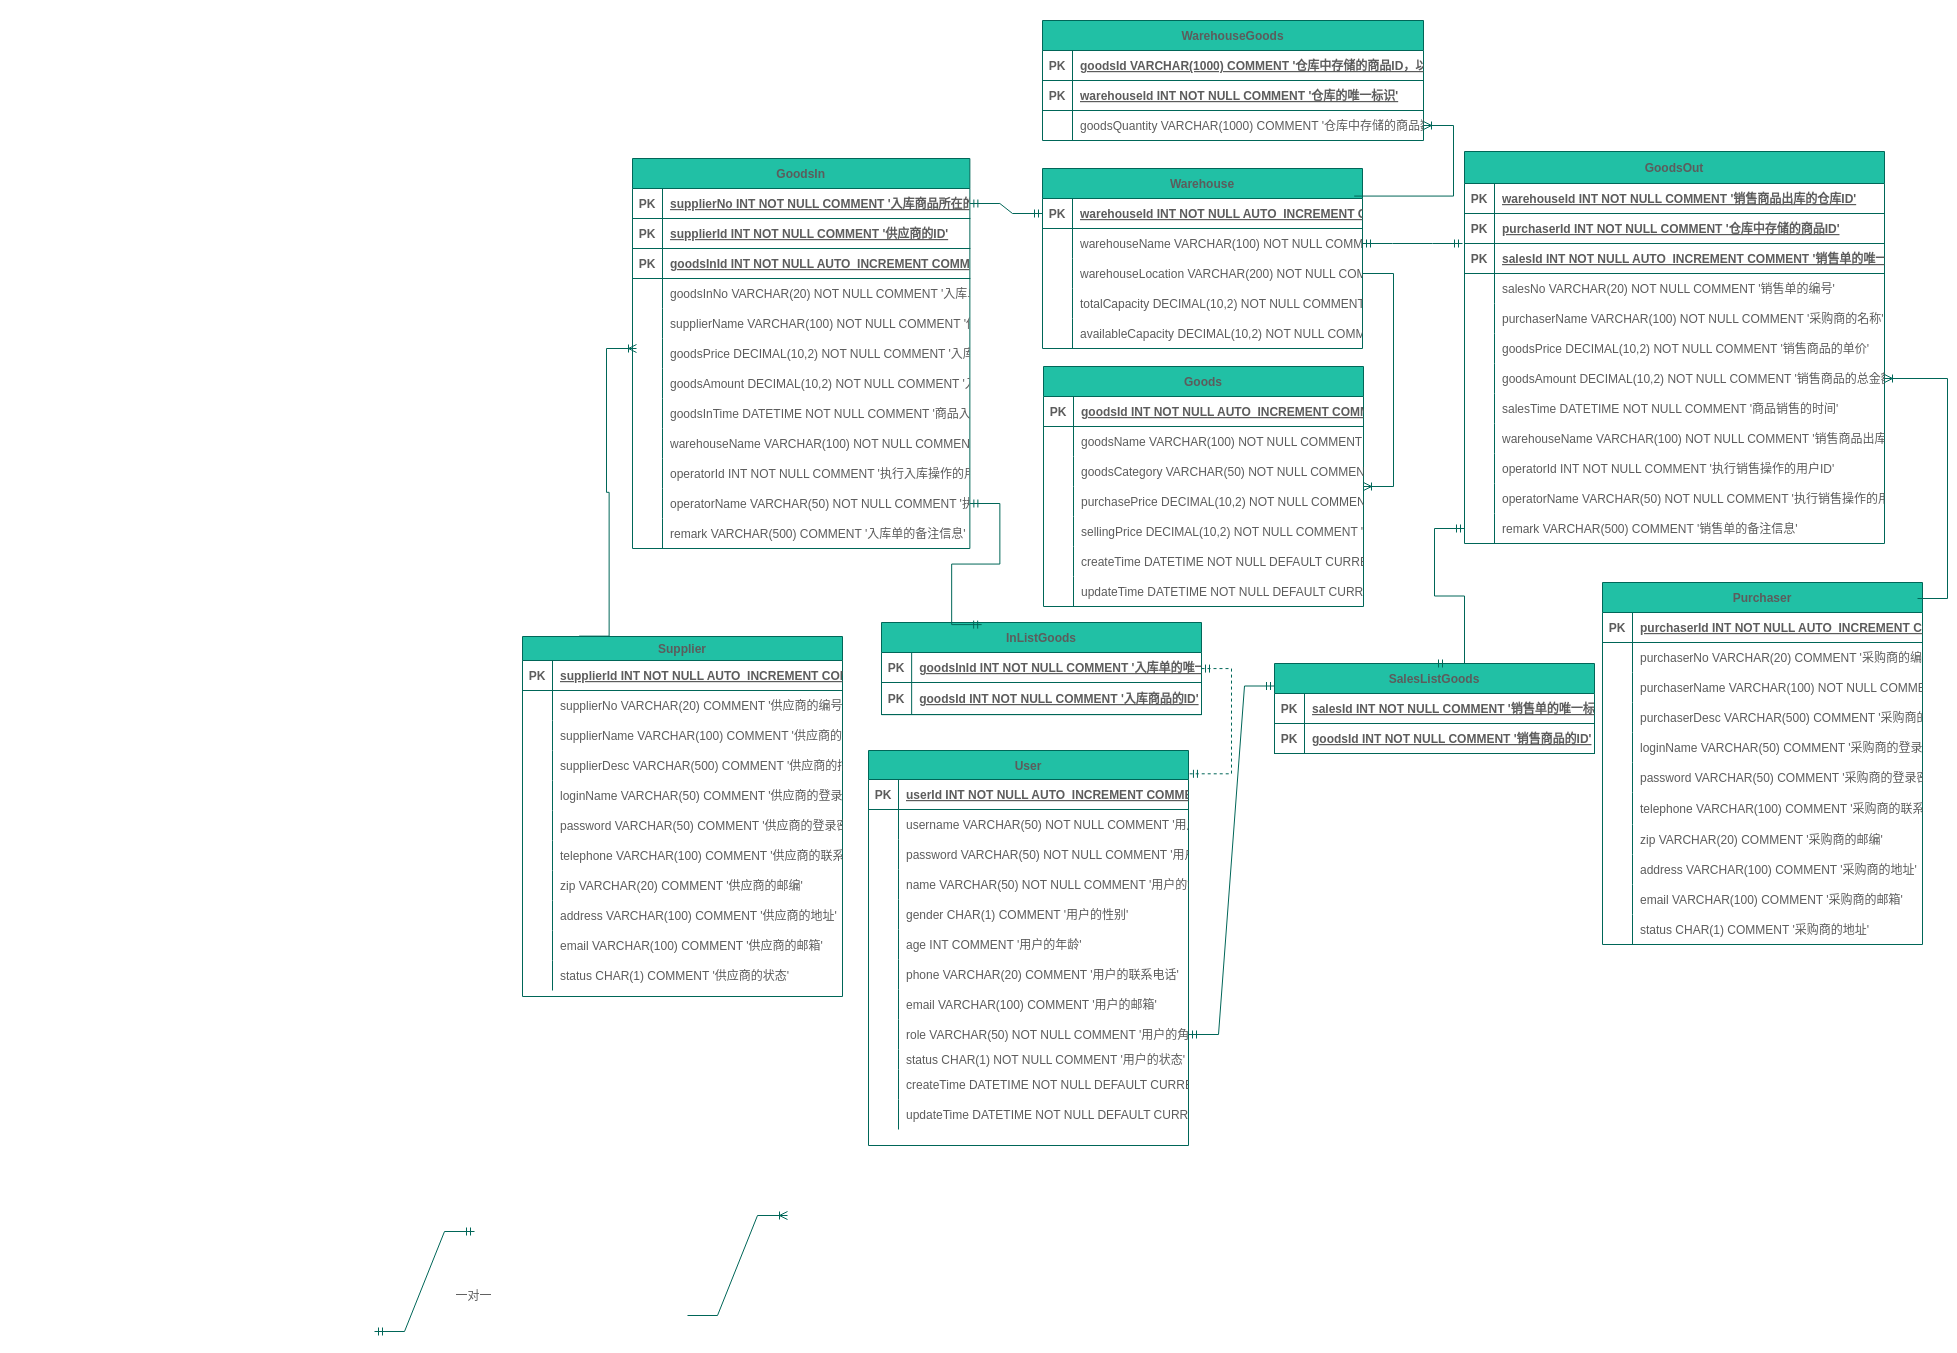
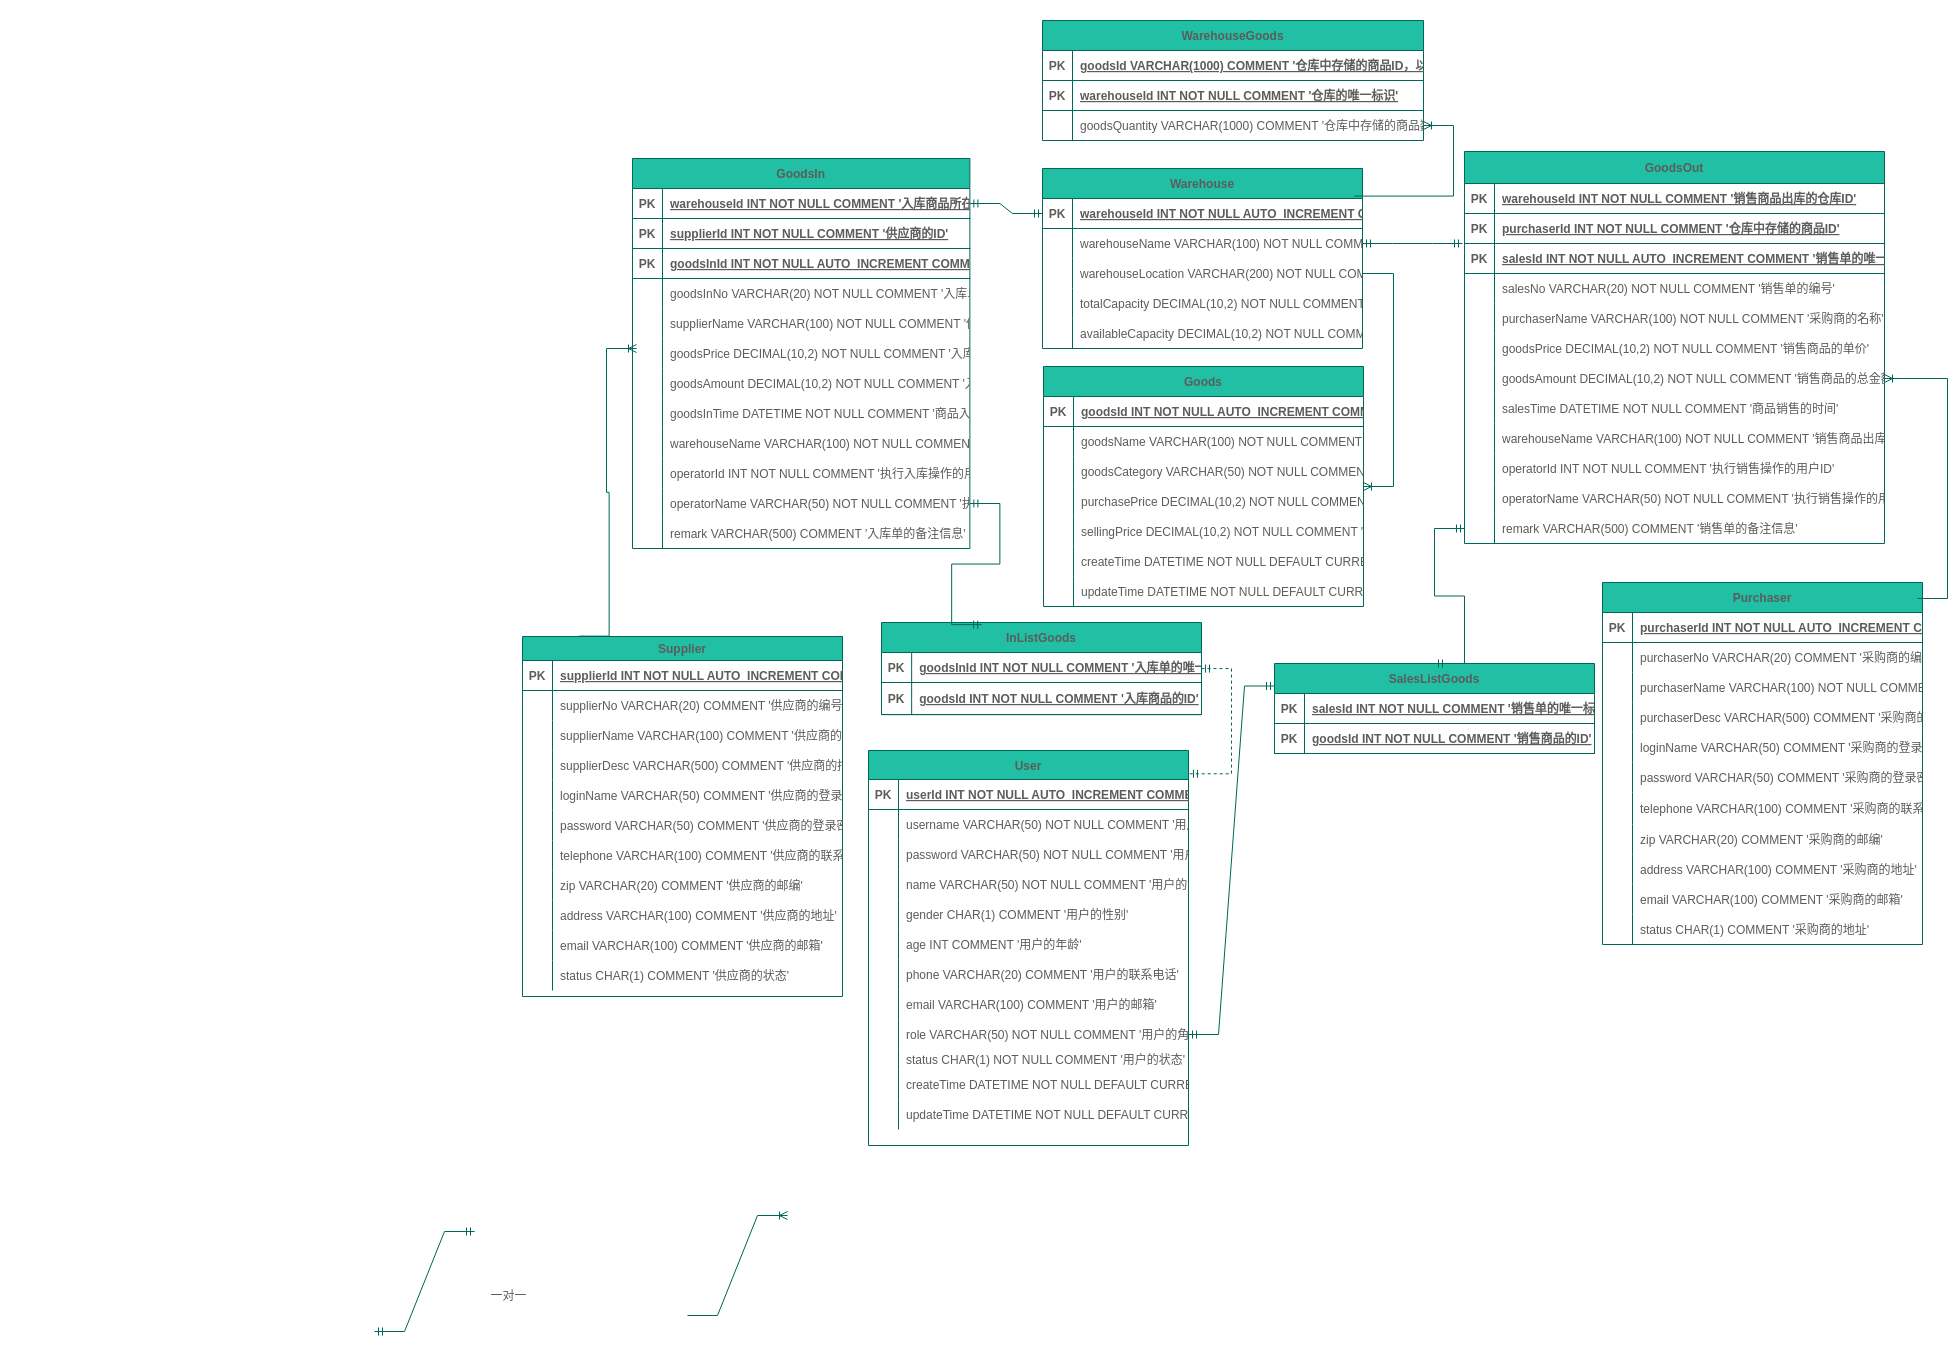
(831, 204) -> (837, 204)
(474, 1297) -> (509, 1297)
